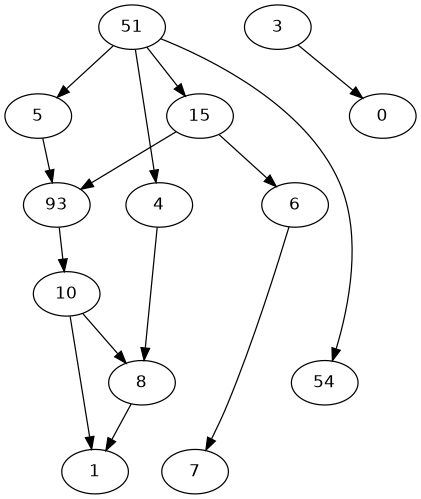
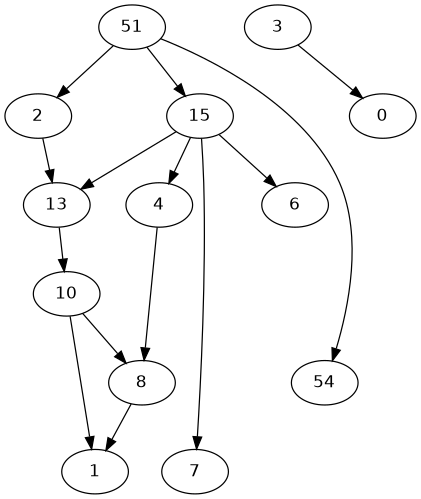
(145, 110) -> (182, 155)
(38, 116) -> (38, 116)
(57, 205) -> (57, 205)
(254, 334) -> (204, 288)
